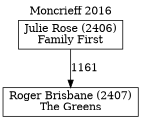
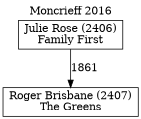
(85, 68) -> (85, 68)
